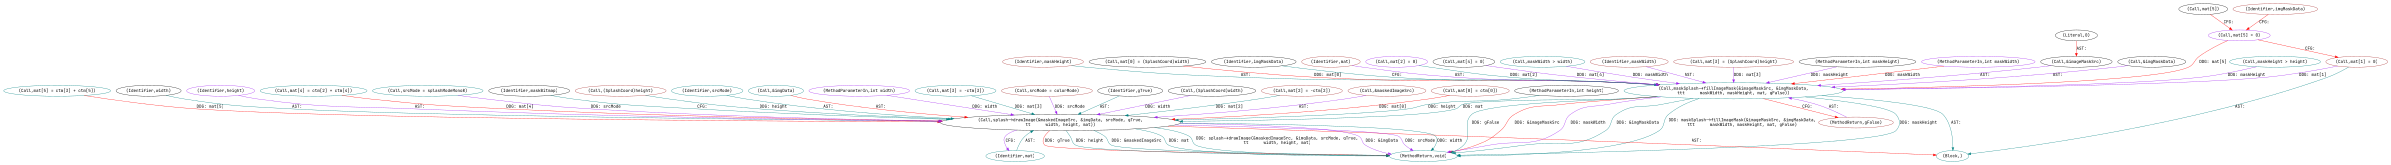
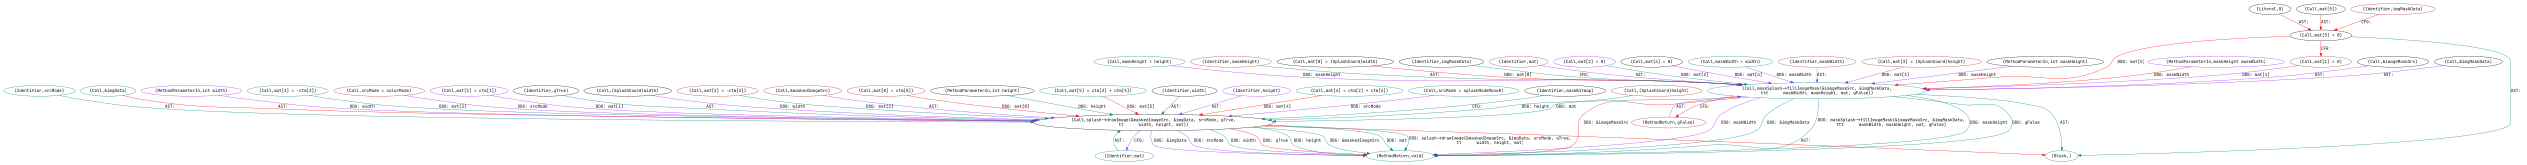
(2230, 22) -> (2327, 22)
(2239, 35) -> (2321, 35)
(2076, 47) -> (2294, 21)
(1978, 62) -> (2216, 62)
none -> (469, 91)
(2163, 122) -> (2410, 141)
